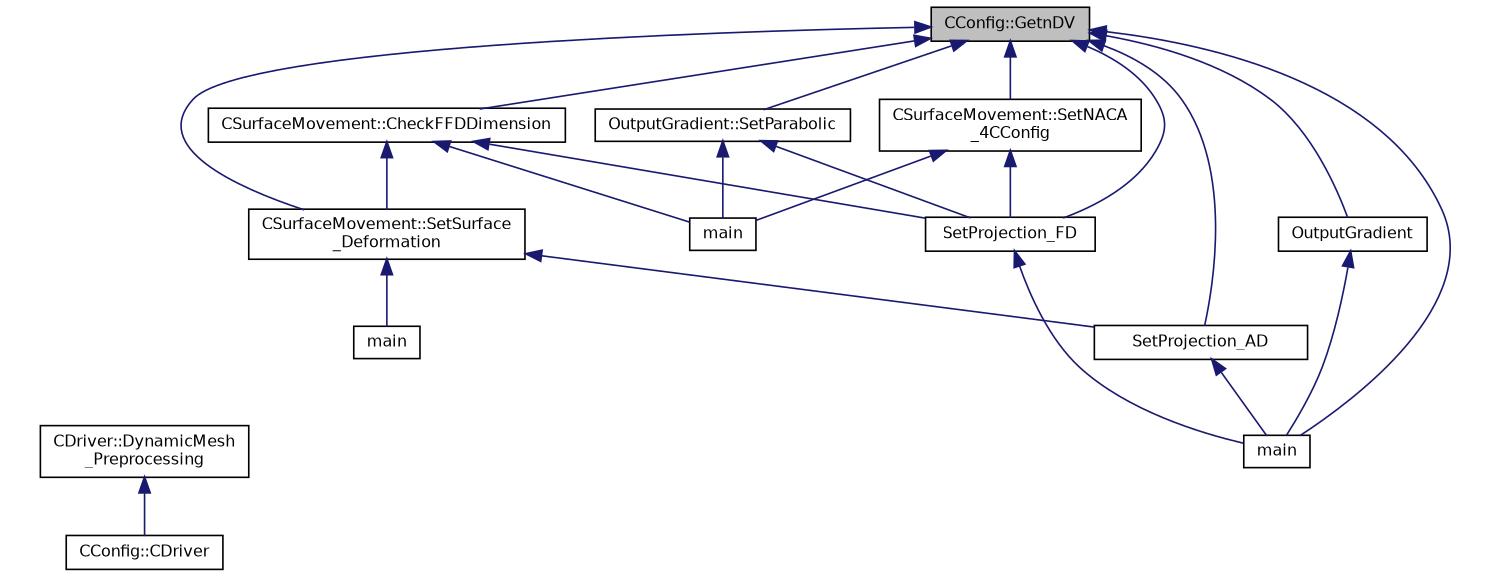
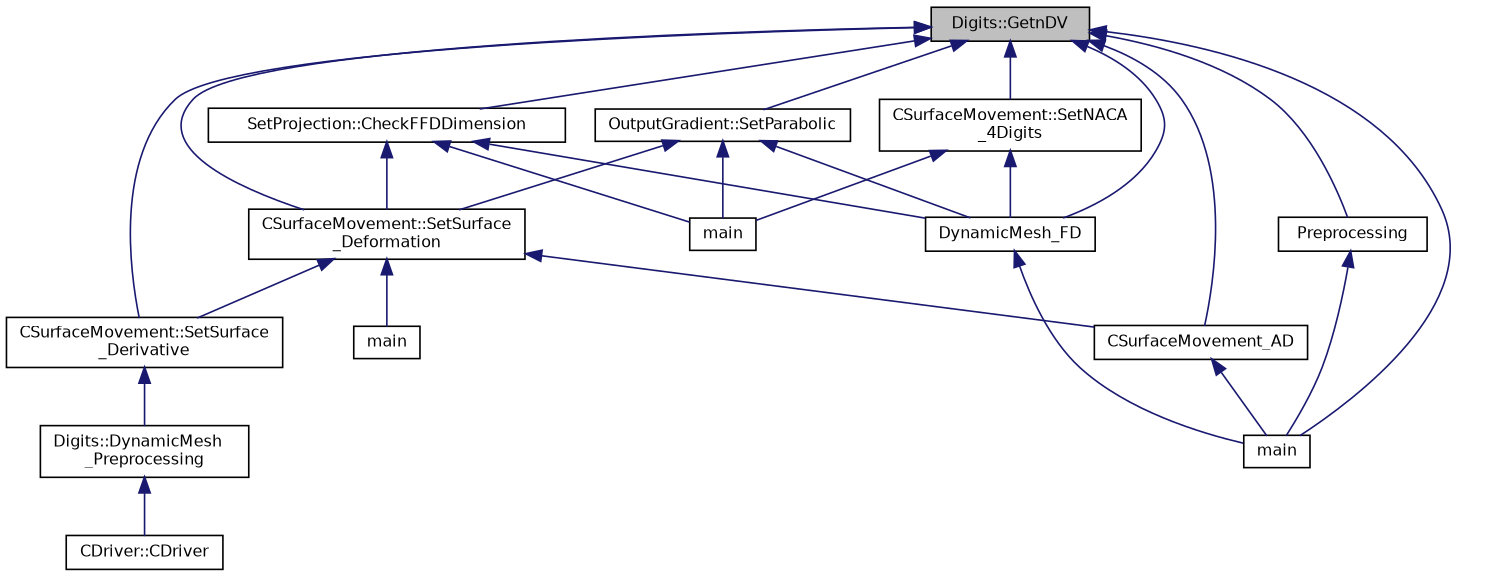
(1010, 24) -> (1010, 24)
(387, 125) -> (387, 125)
(1010, 125) -> (1010, 125)
none -> (571, 175)
(1010, 234) -> (1010, 234)
(1353, 234) -> (1353, 234)
none -> (145, 342)
(1201, 342) -> (1201, 342)
(145, 451) -> (145, 451)
(145, 552) -> (145, 552)
